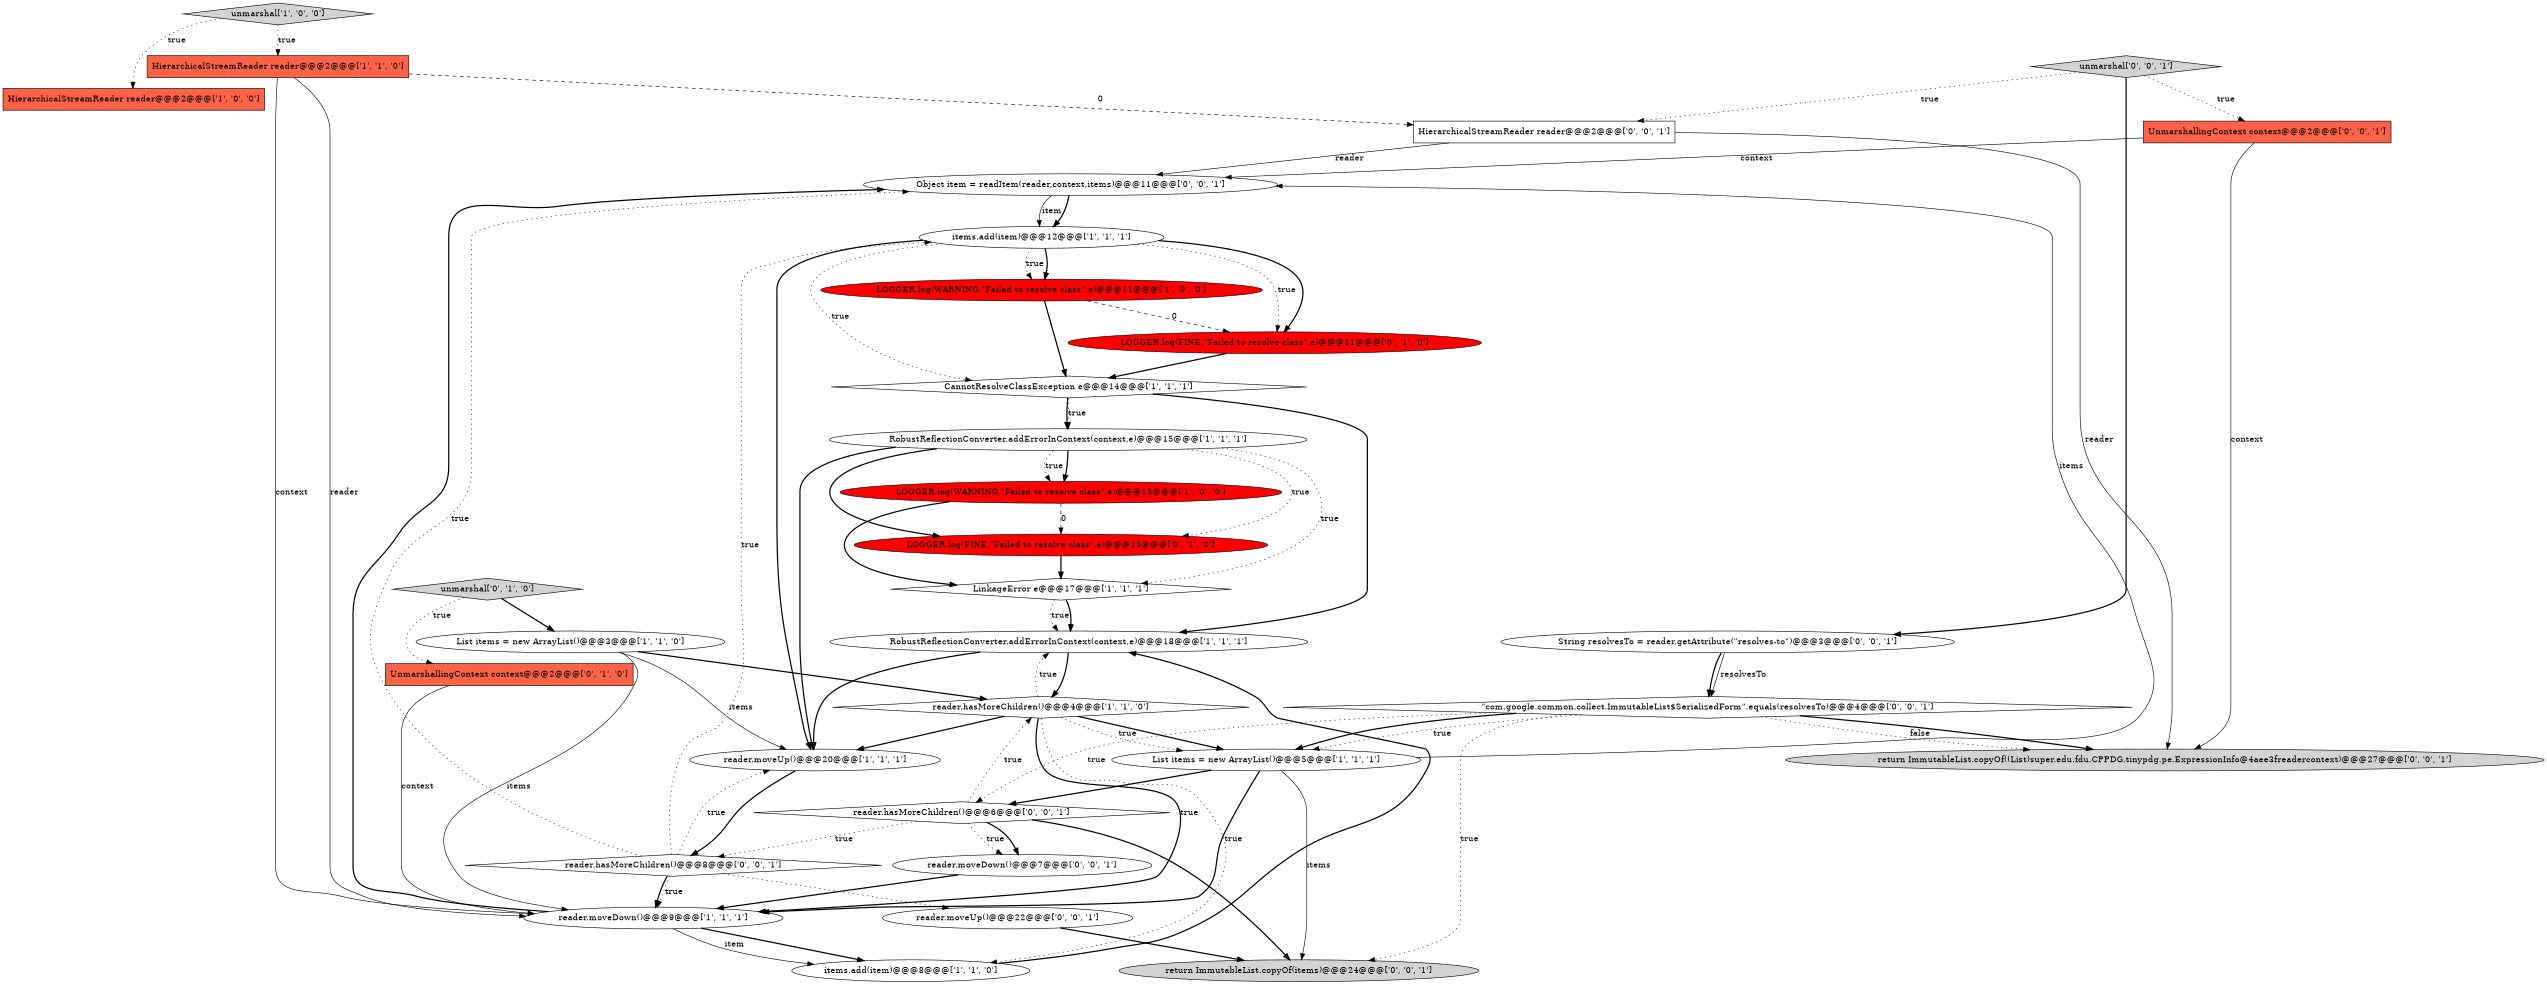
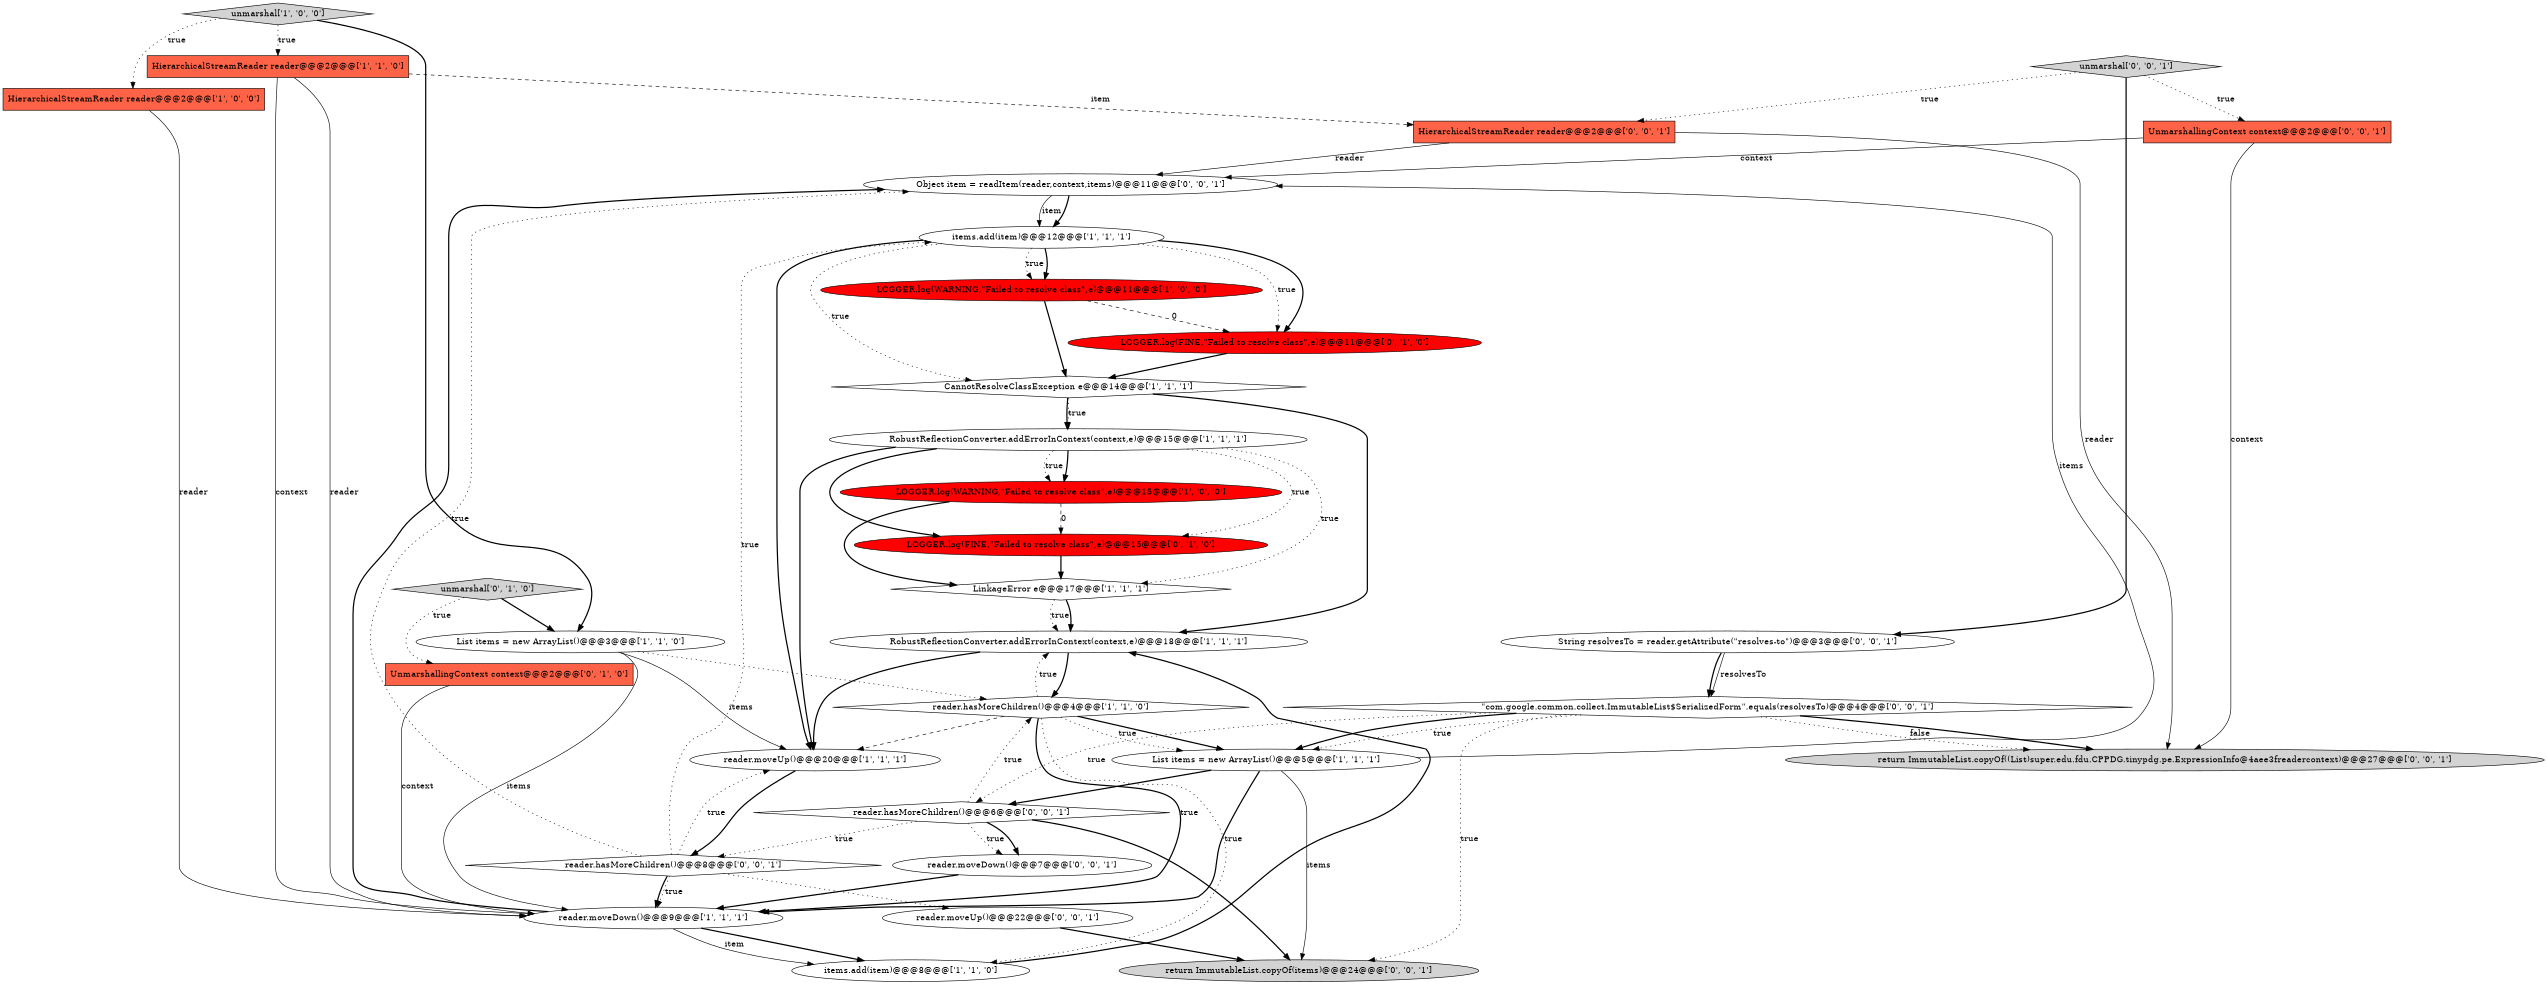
(1101, 99) -> (1101, 99)
(1544, 132) -> (1544, 132)
none -> (426, 337)
none -> (179, 658)
(809, 675) -> (809, 675)
(934, 732) -> (934, 732)
